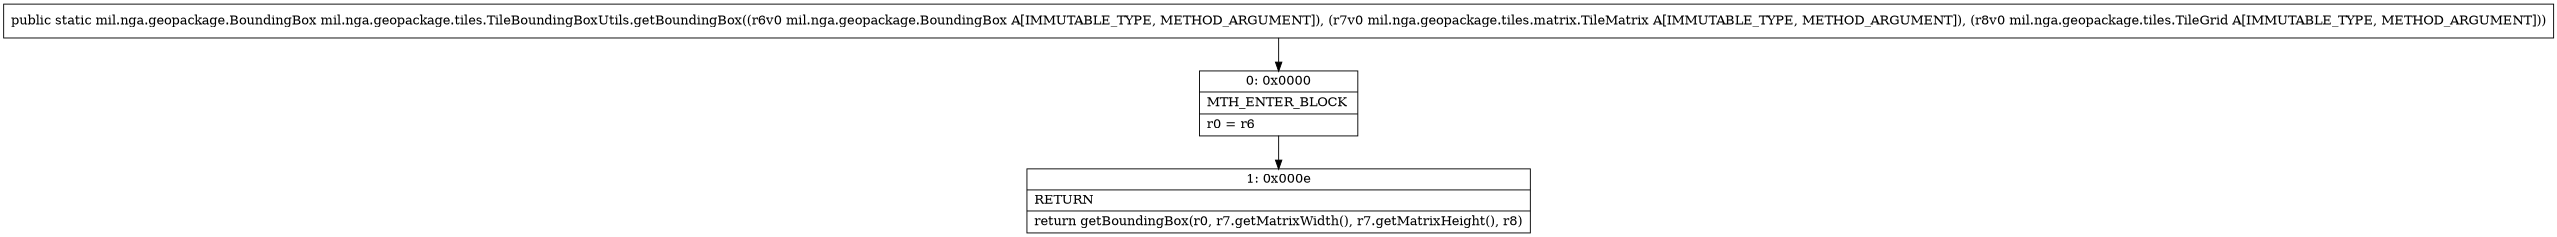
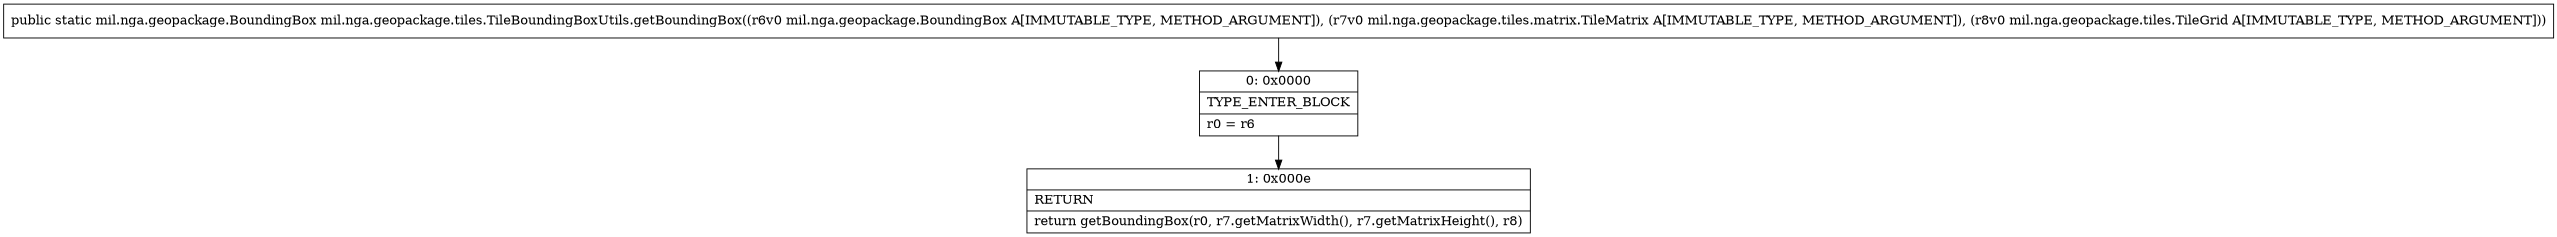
(1277, 103) -> (1279, 103)
